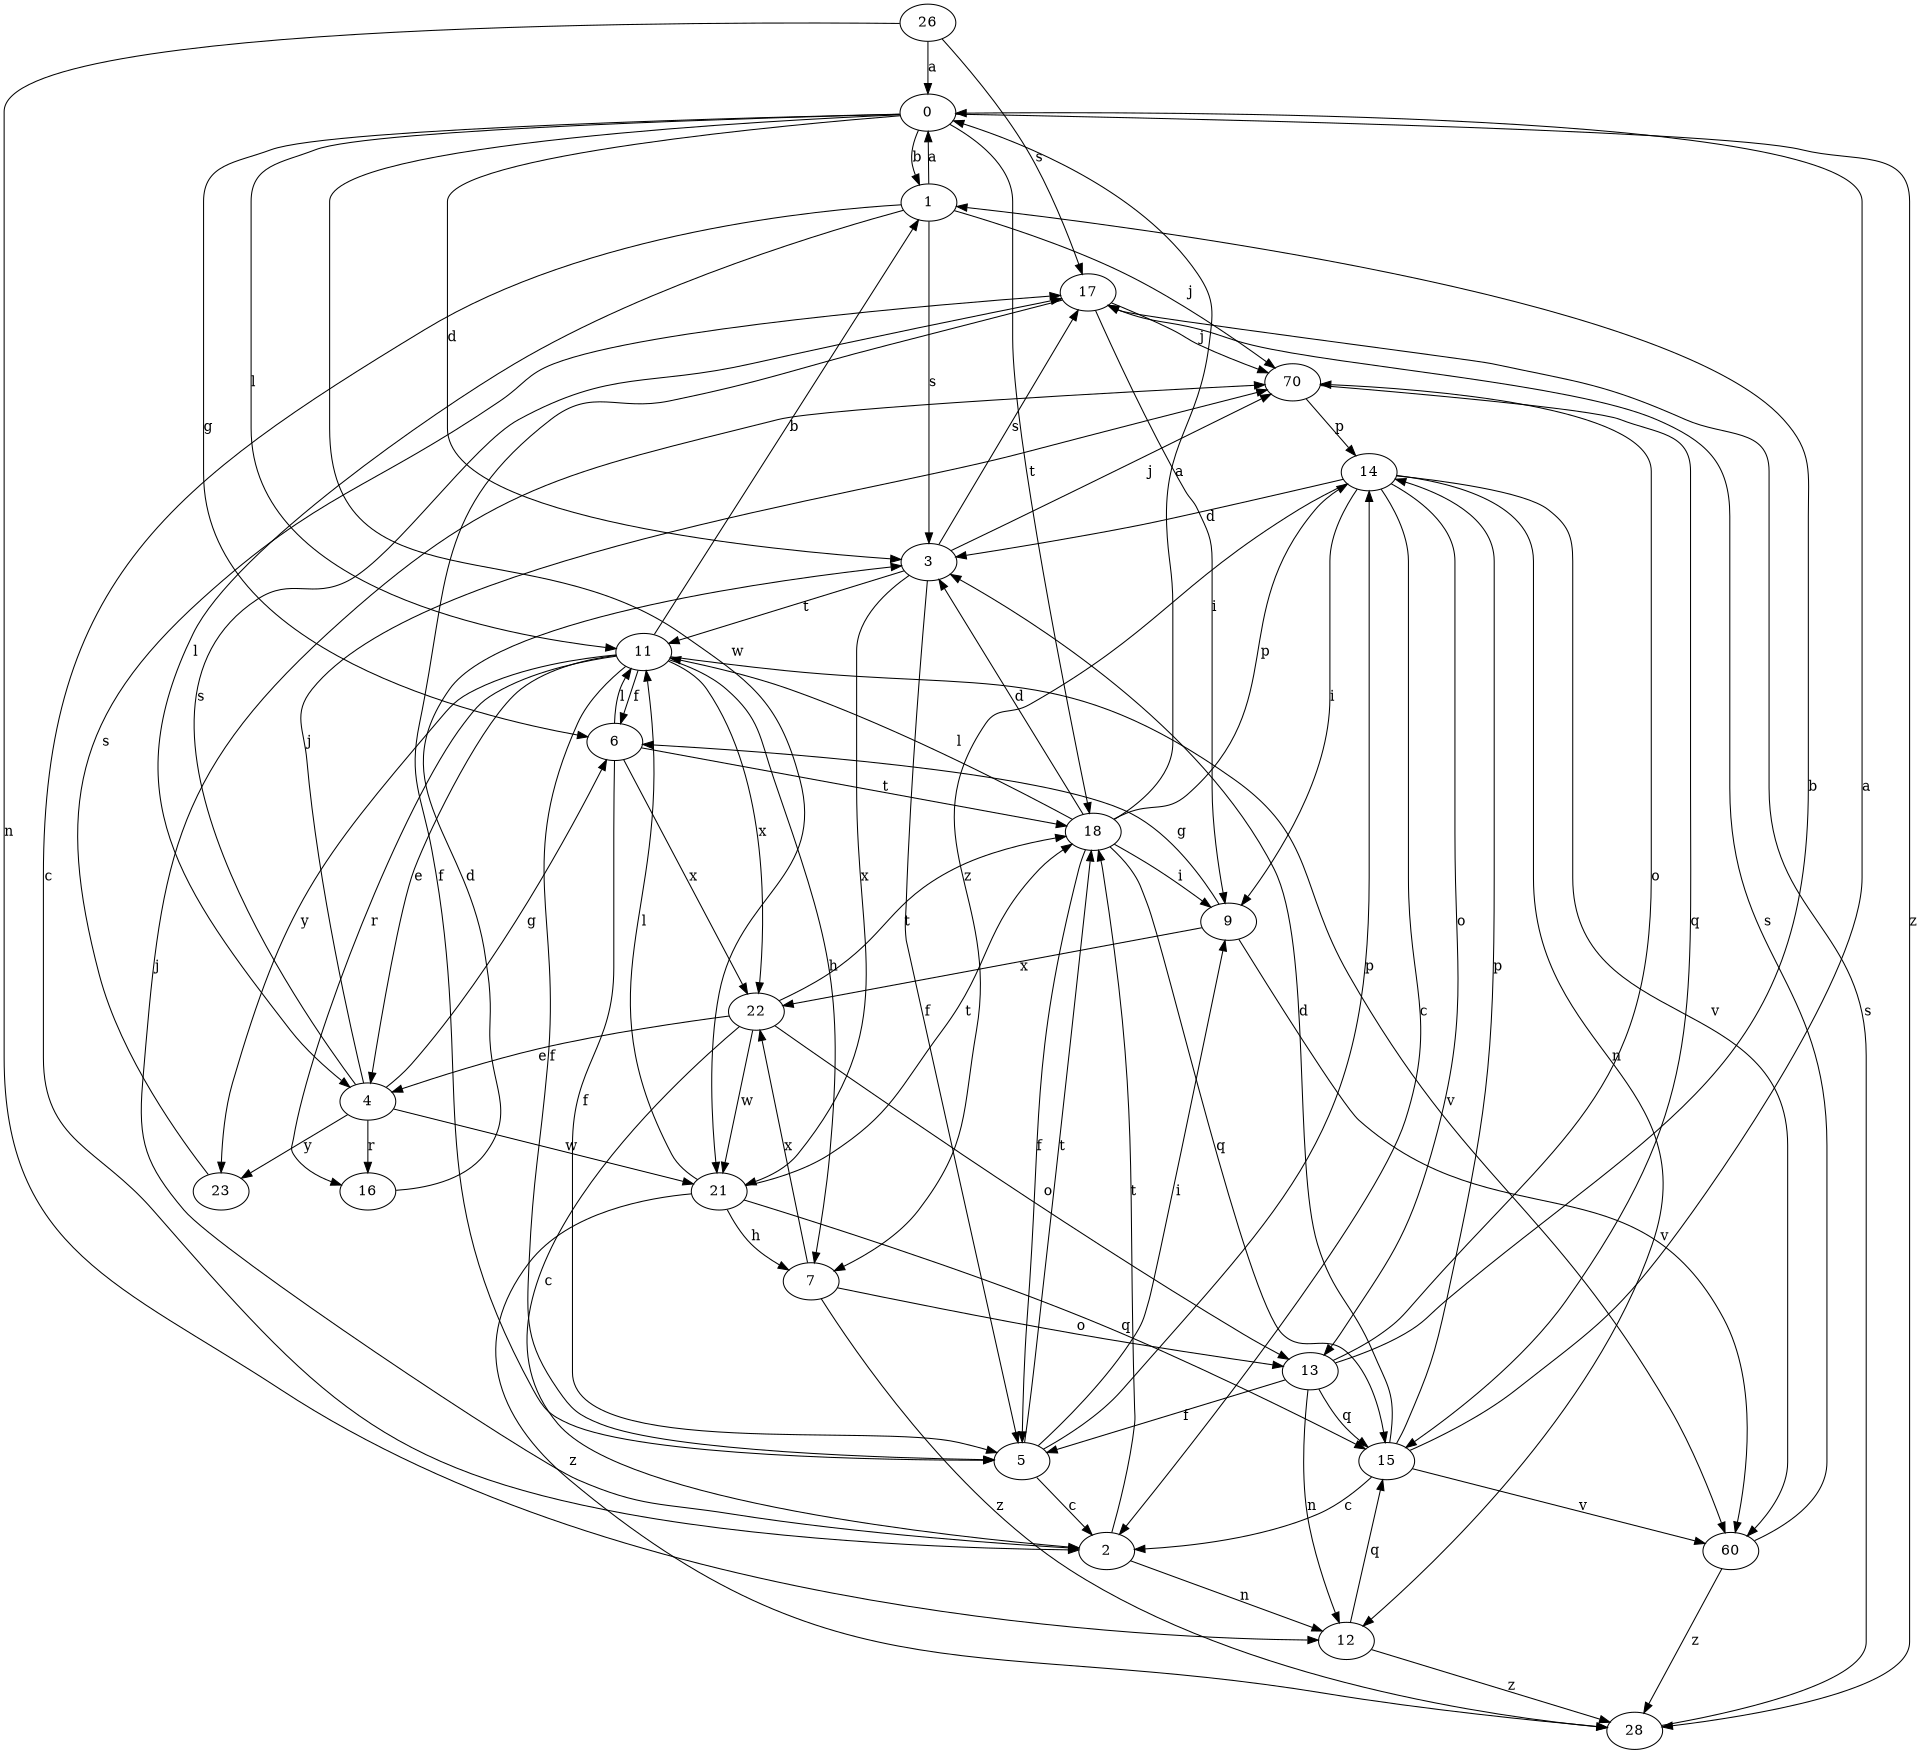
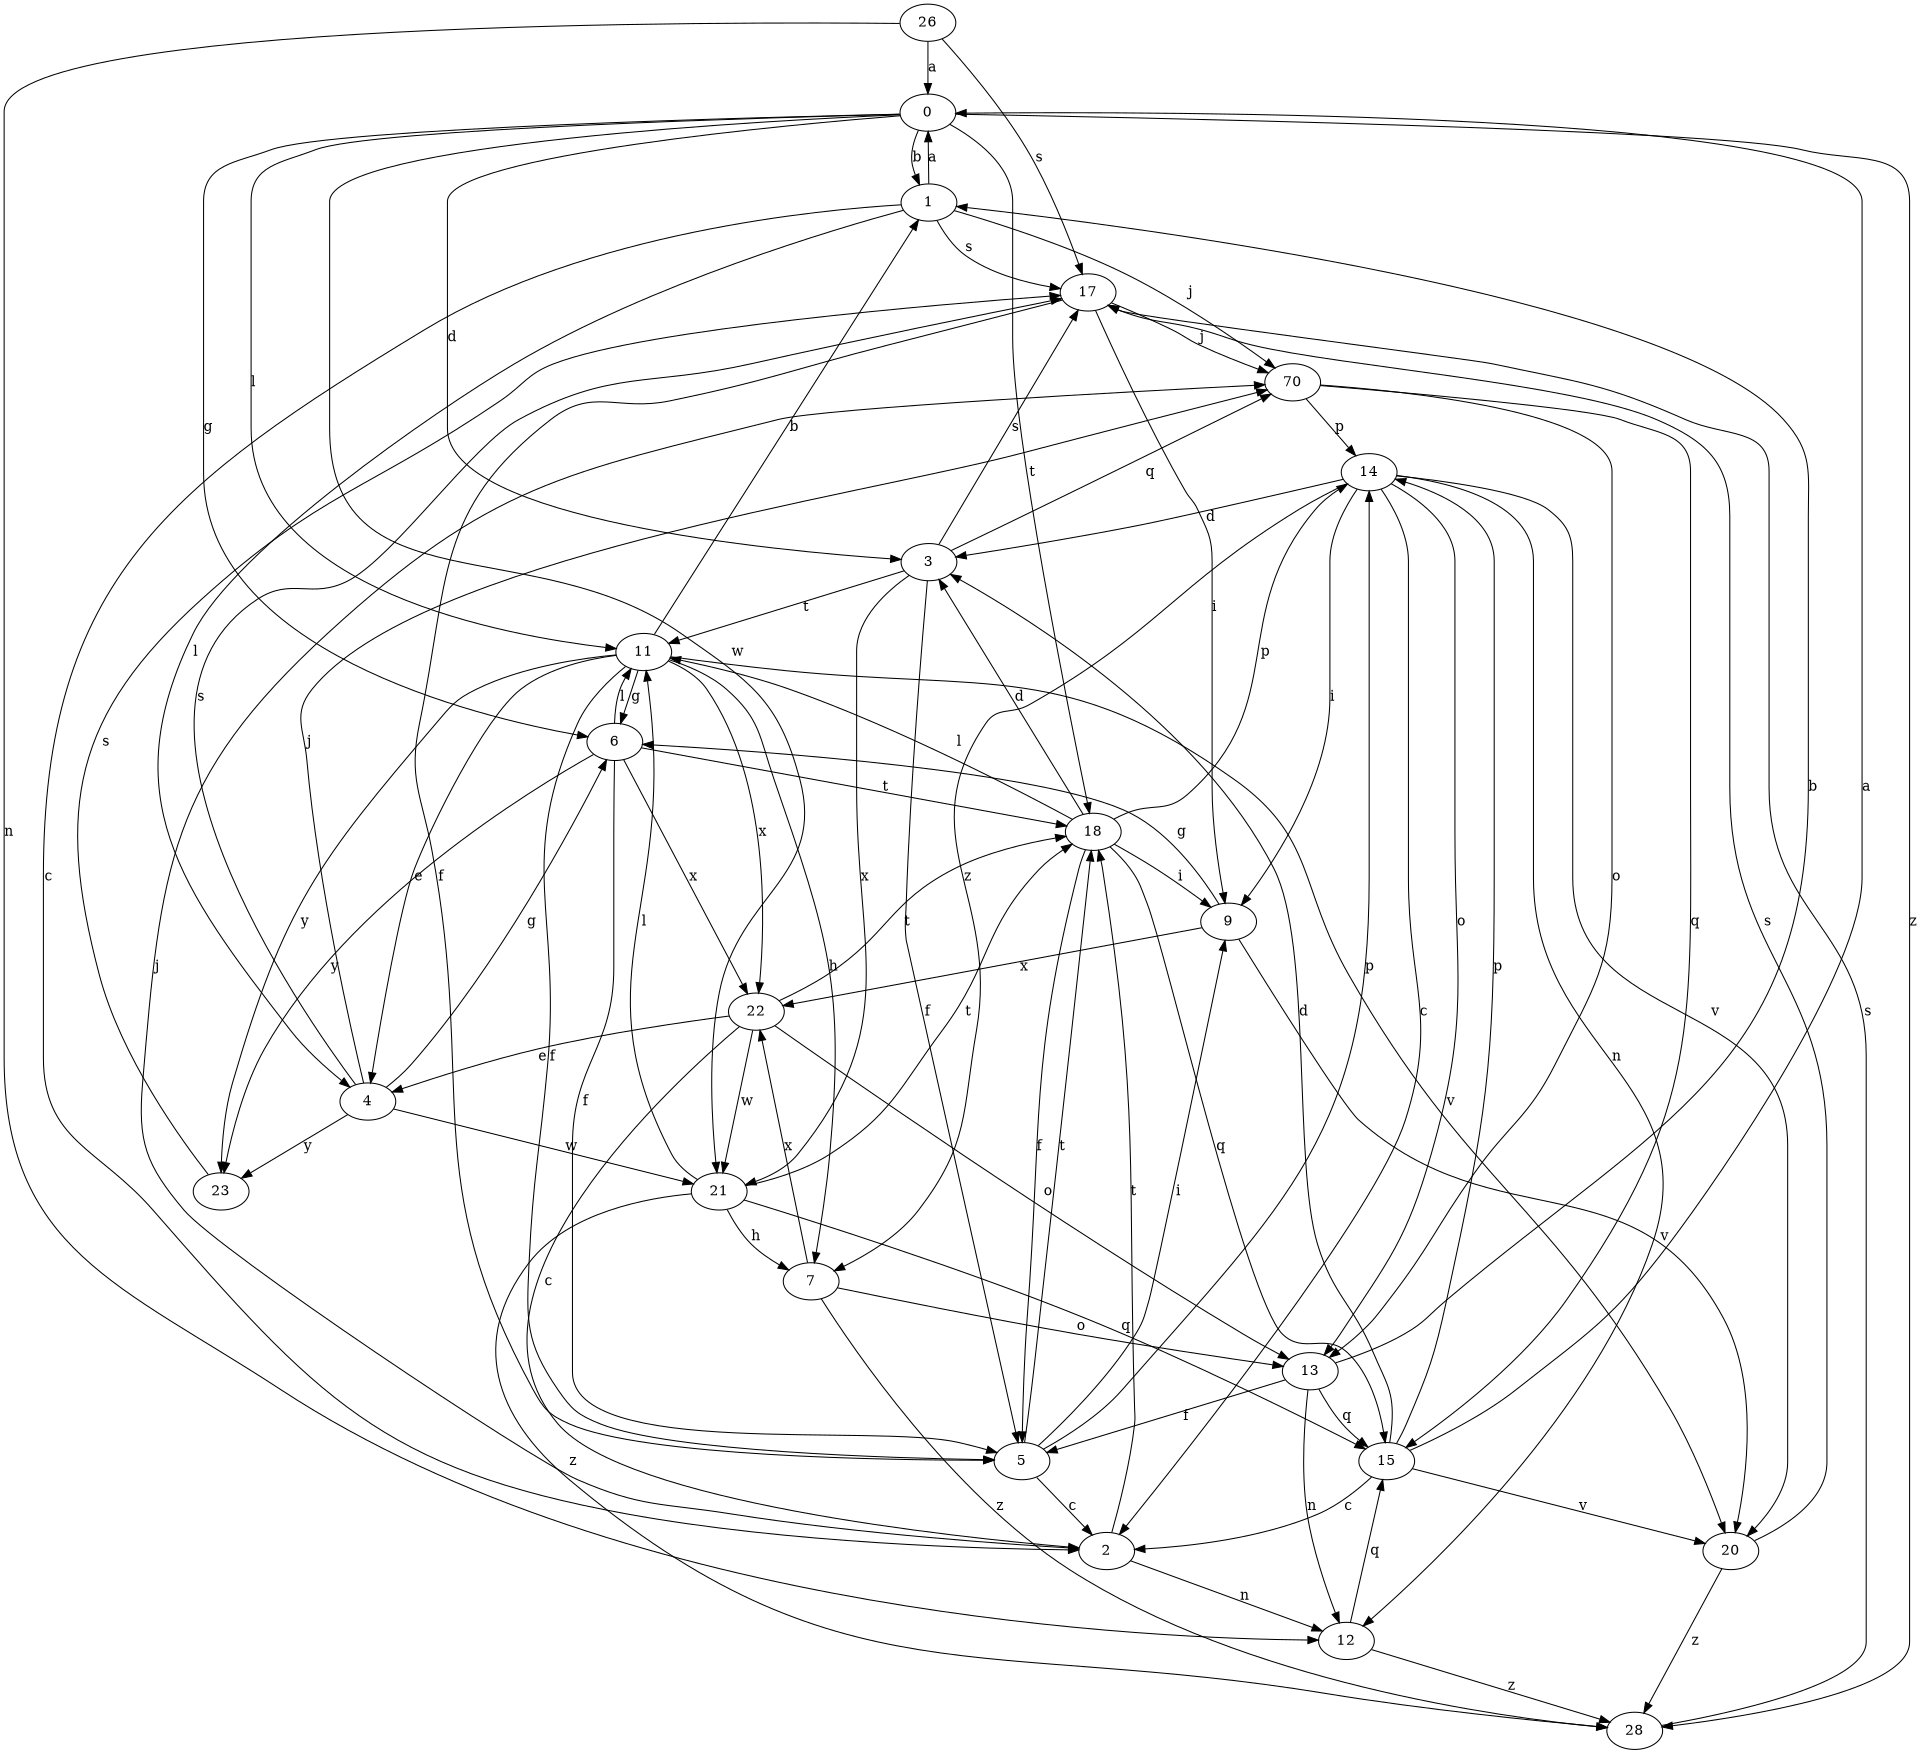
(929, 377) -> (985, 267)
(1190, 416) -> none
(1151, 472) -> (1151, 472)
(637, 697) -> (637, 697)
(1651, 804) -> (1612, 796)
none -> (366, 922)
(368, 1191) -> none
(1731, 1551) -> (1731, 1551)
